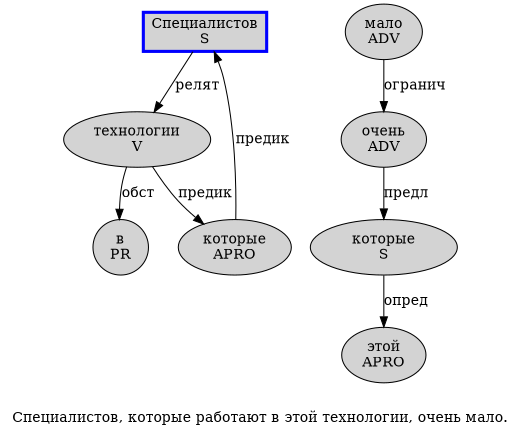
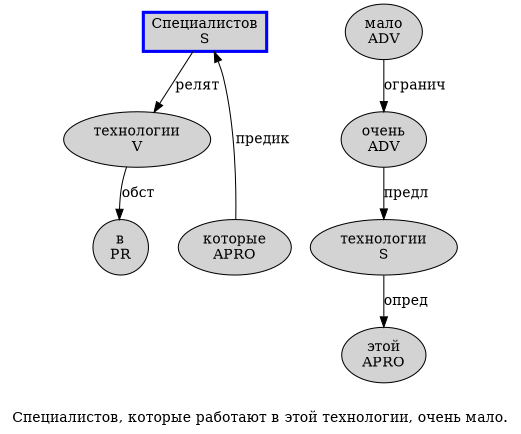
(172, 194) -> none
(384, 247) -> (384, 247)
